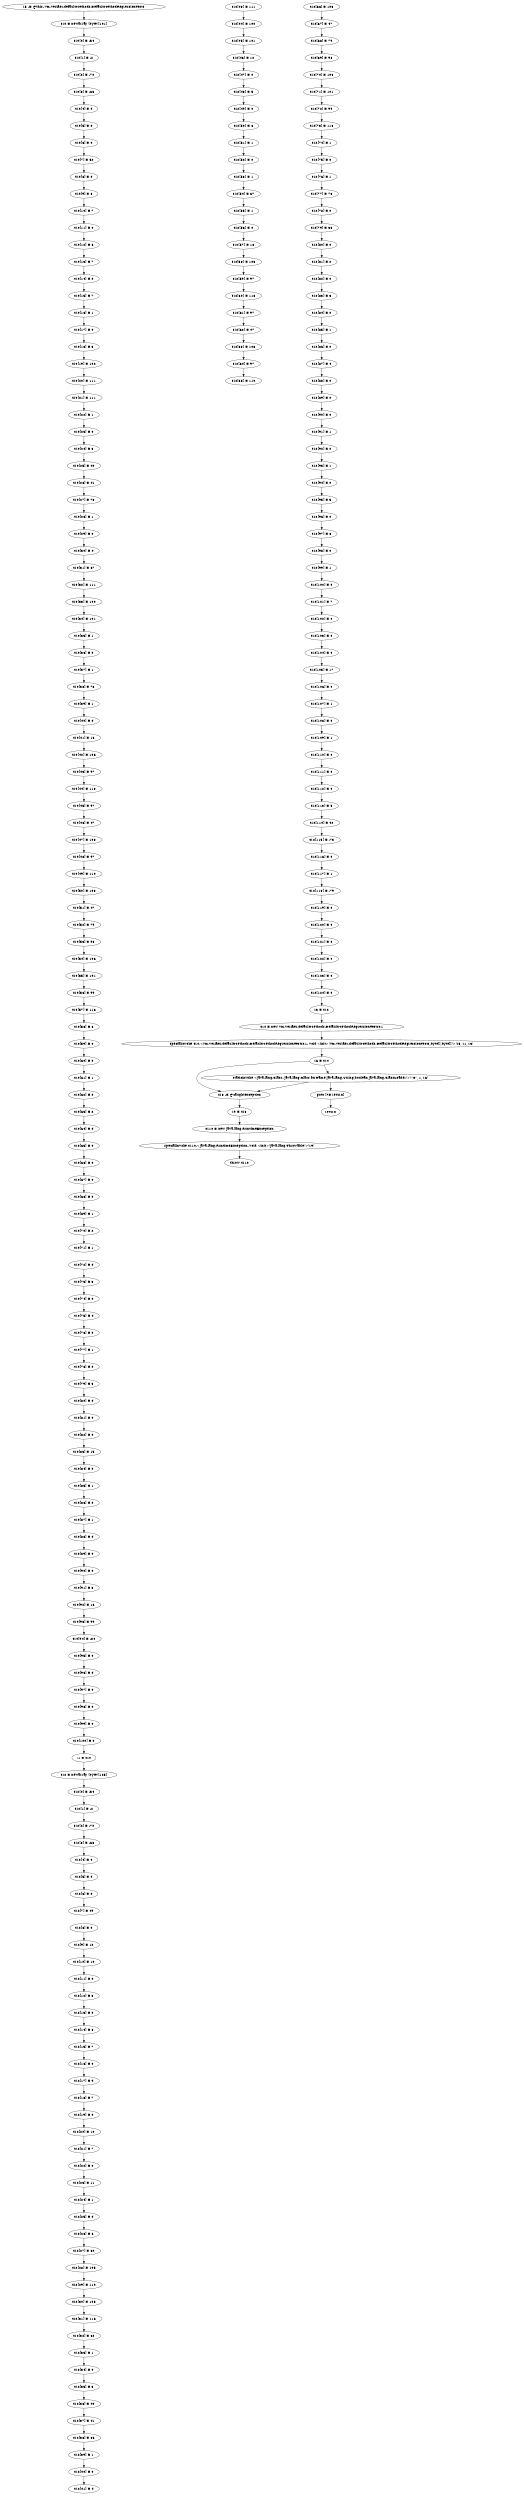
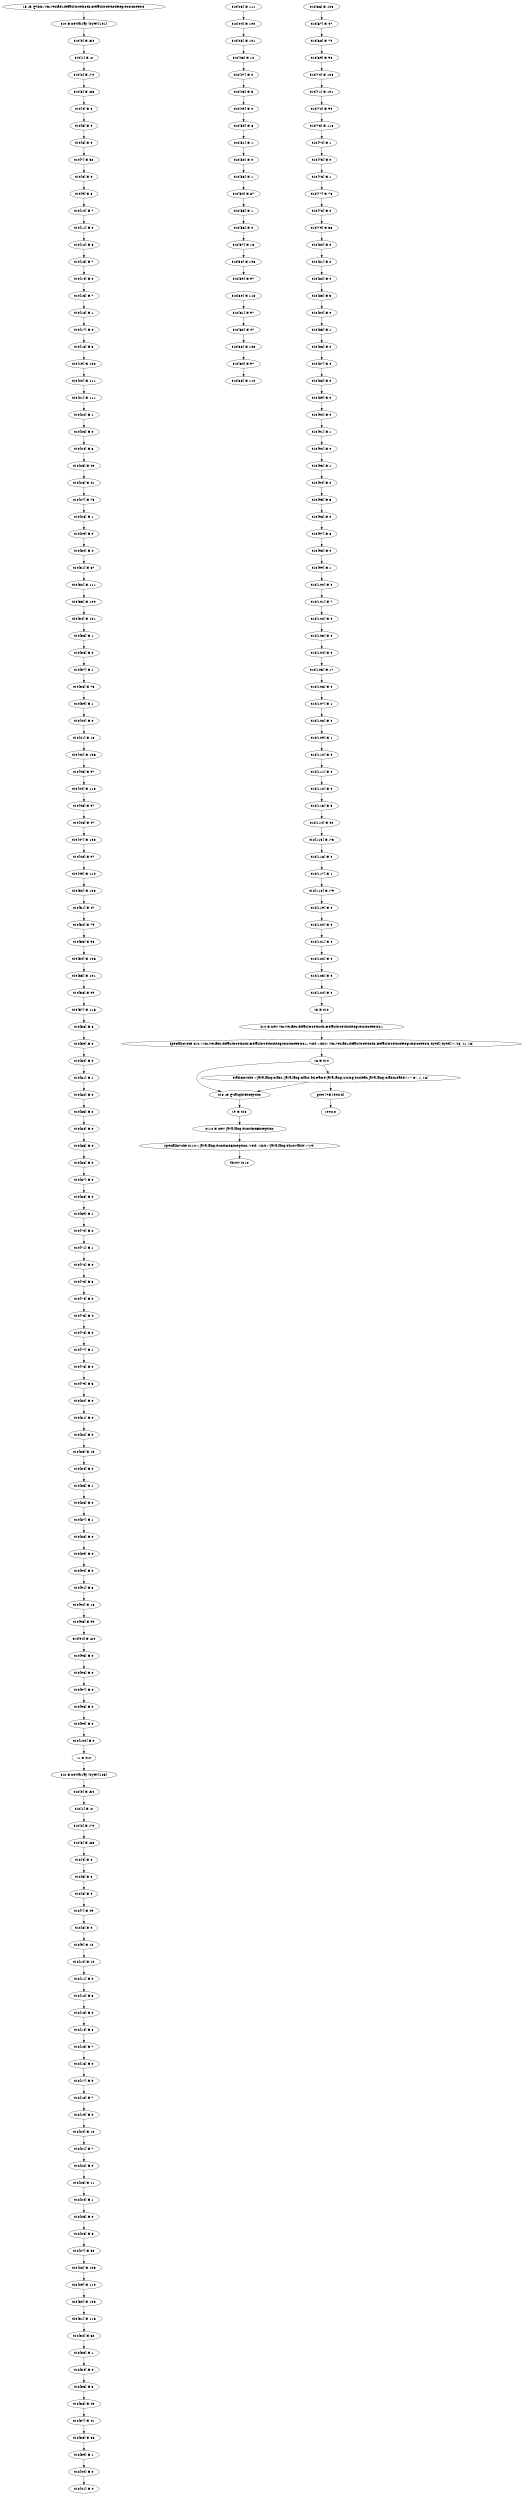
(244, 286) -> none
none -> (84, 1255)
none -> (84, 1918)
